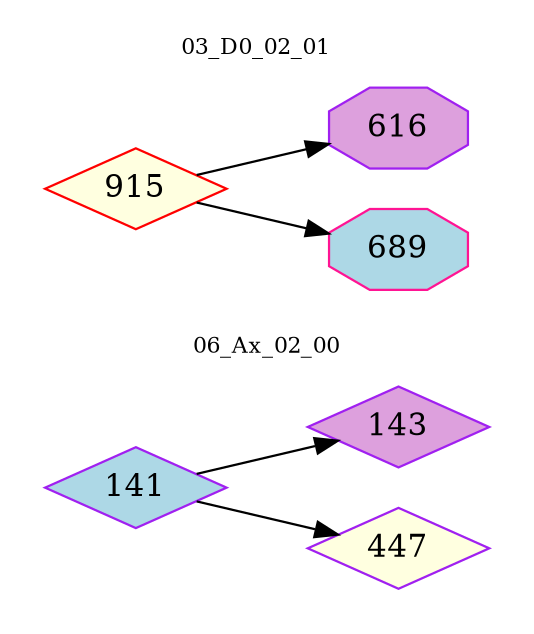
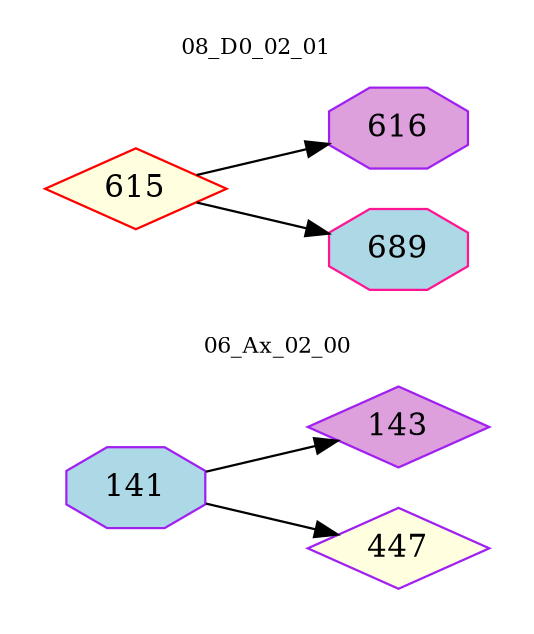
(256, 48) -> (256, 48)
(136, 189) -> (136, 189)
(136, 488) -> (136, 488)
